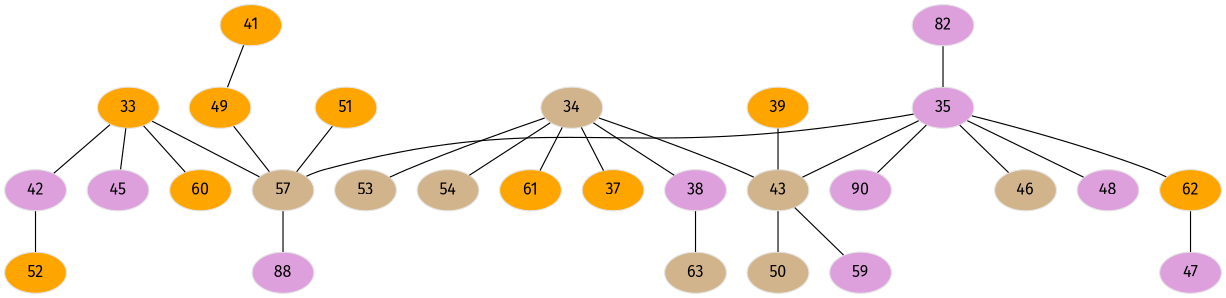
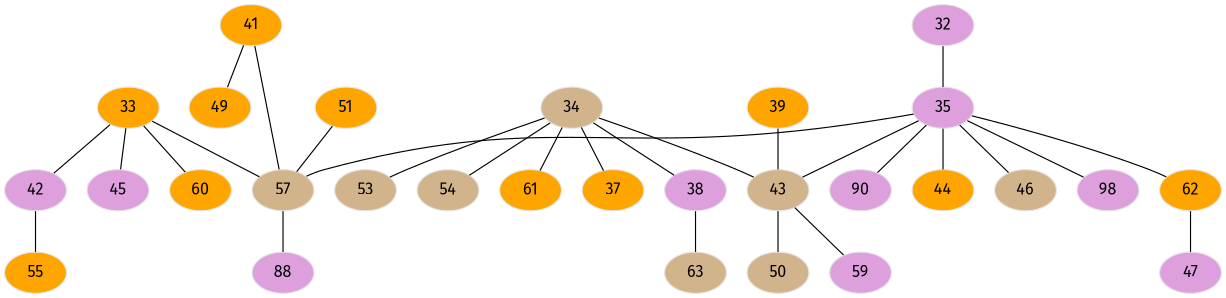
(943, 25) -> (943, 25)
(252, 149) -> (267, 108)
none -> (943, 190)
(1108, 190) -> (1108, 190)
(36, 273) -> (36, 273)
